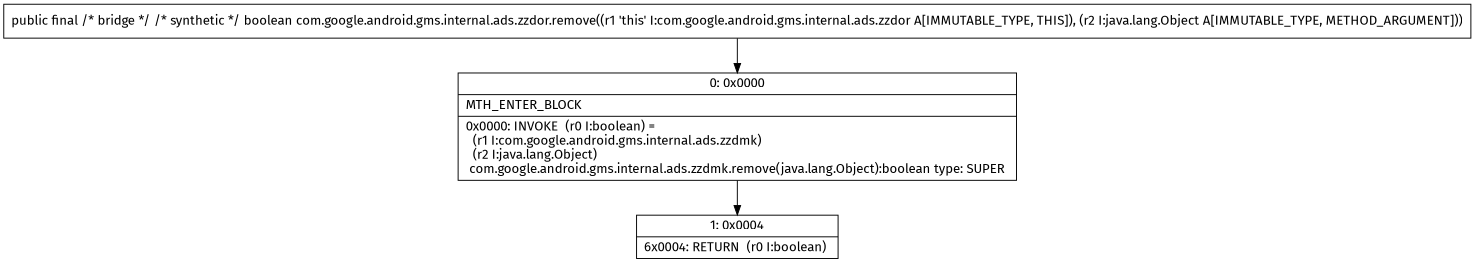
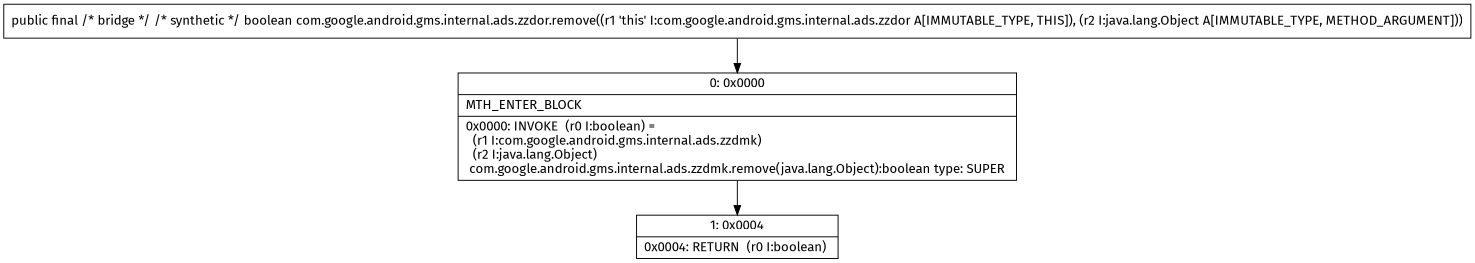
(737, 247) -> (737, 247)
